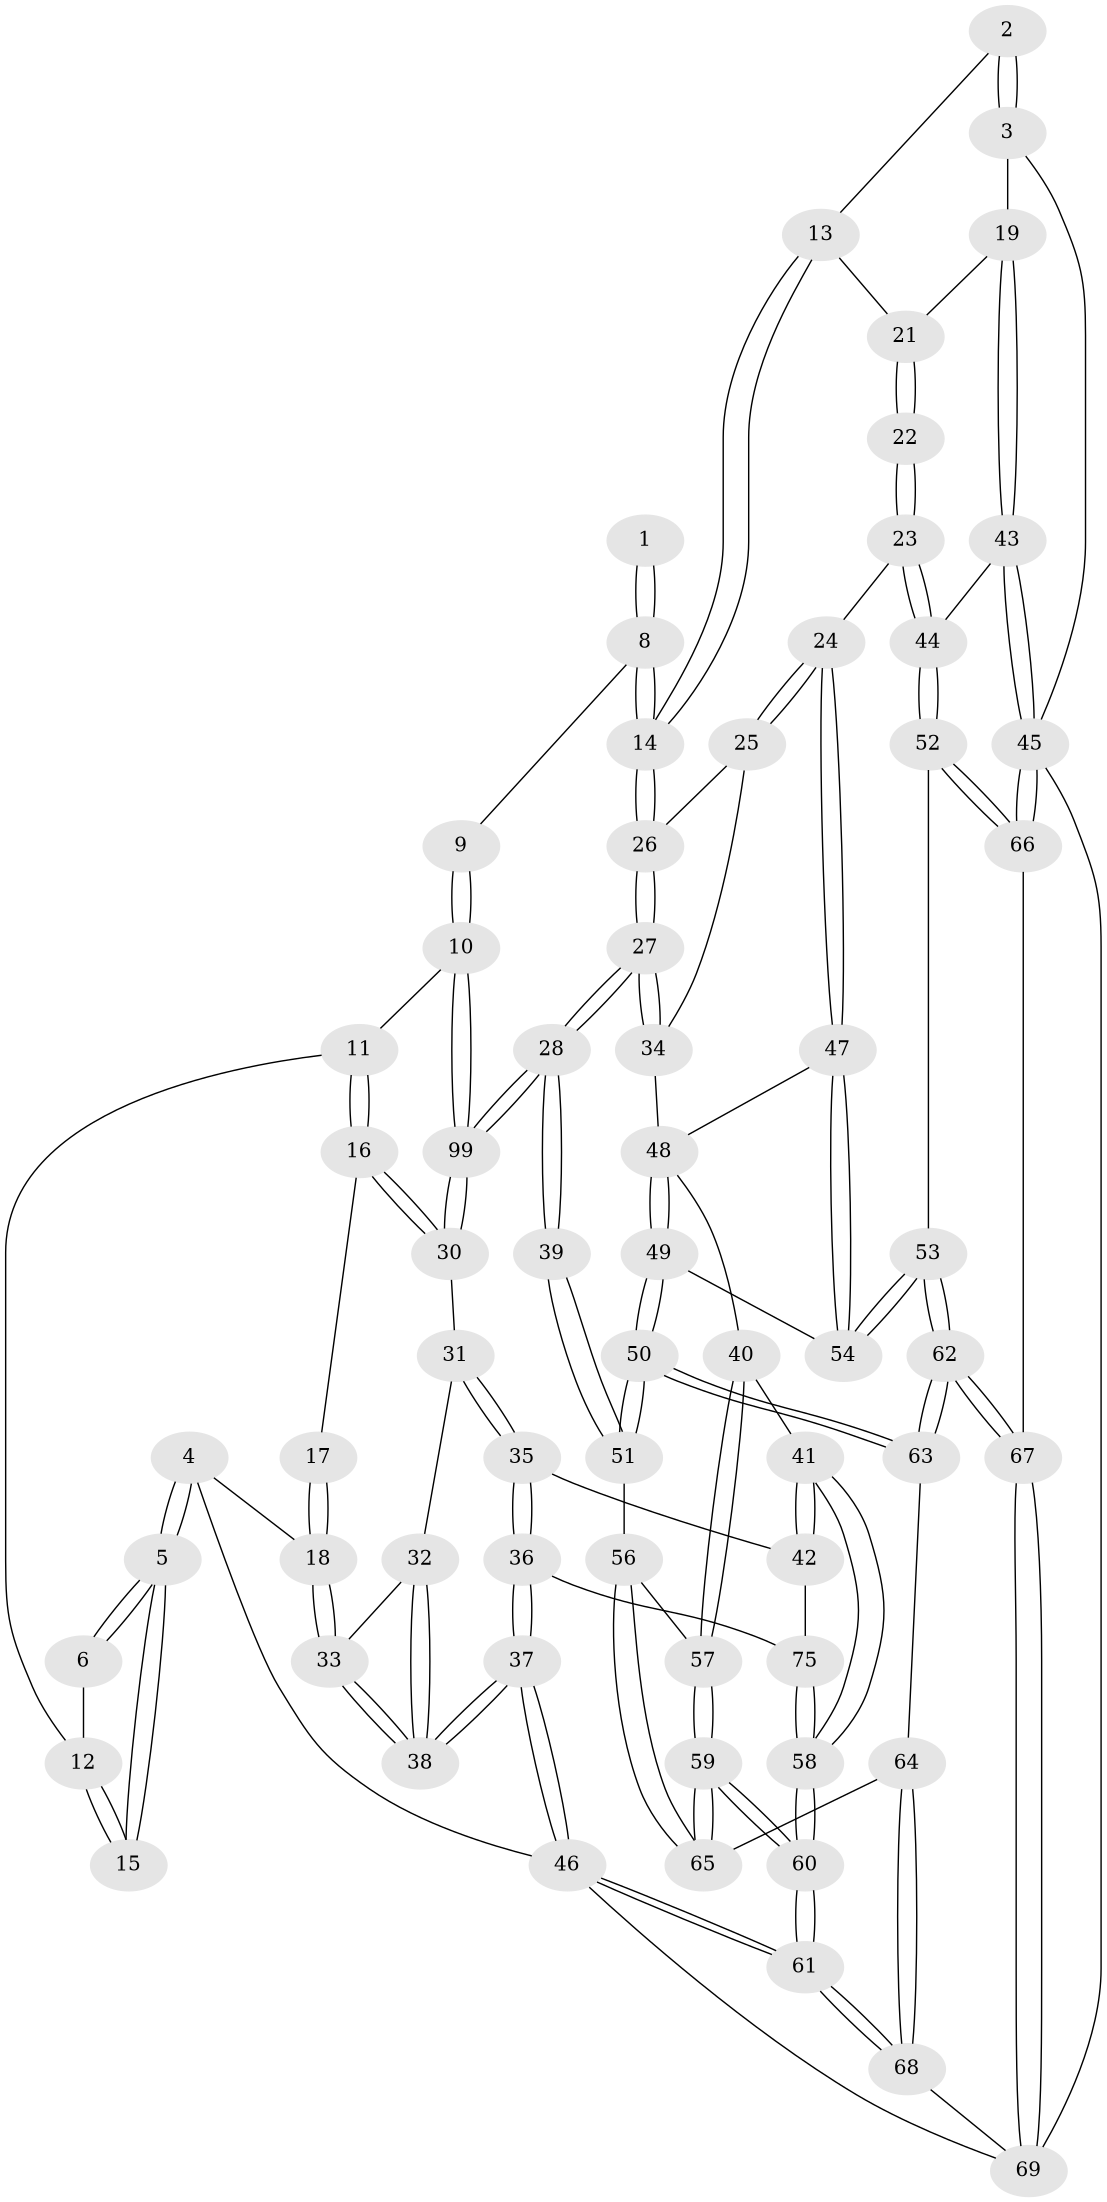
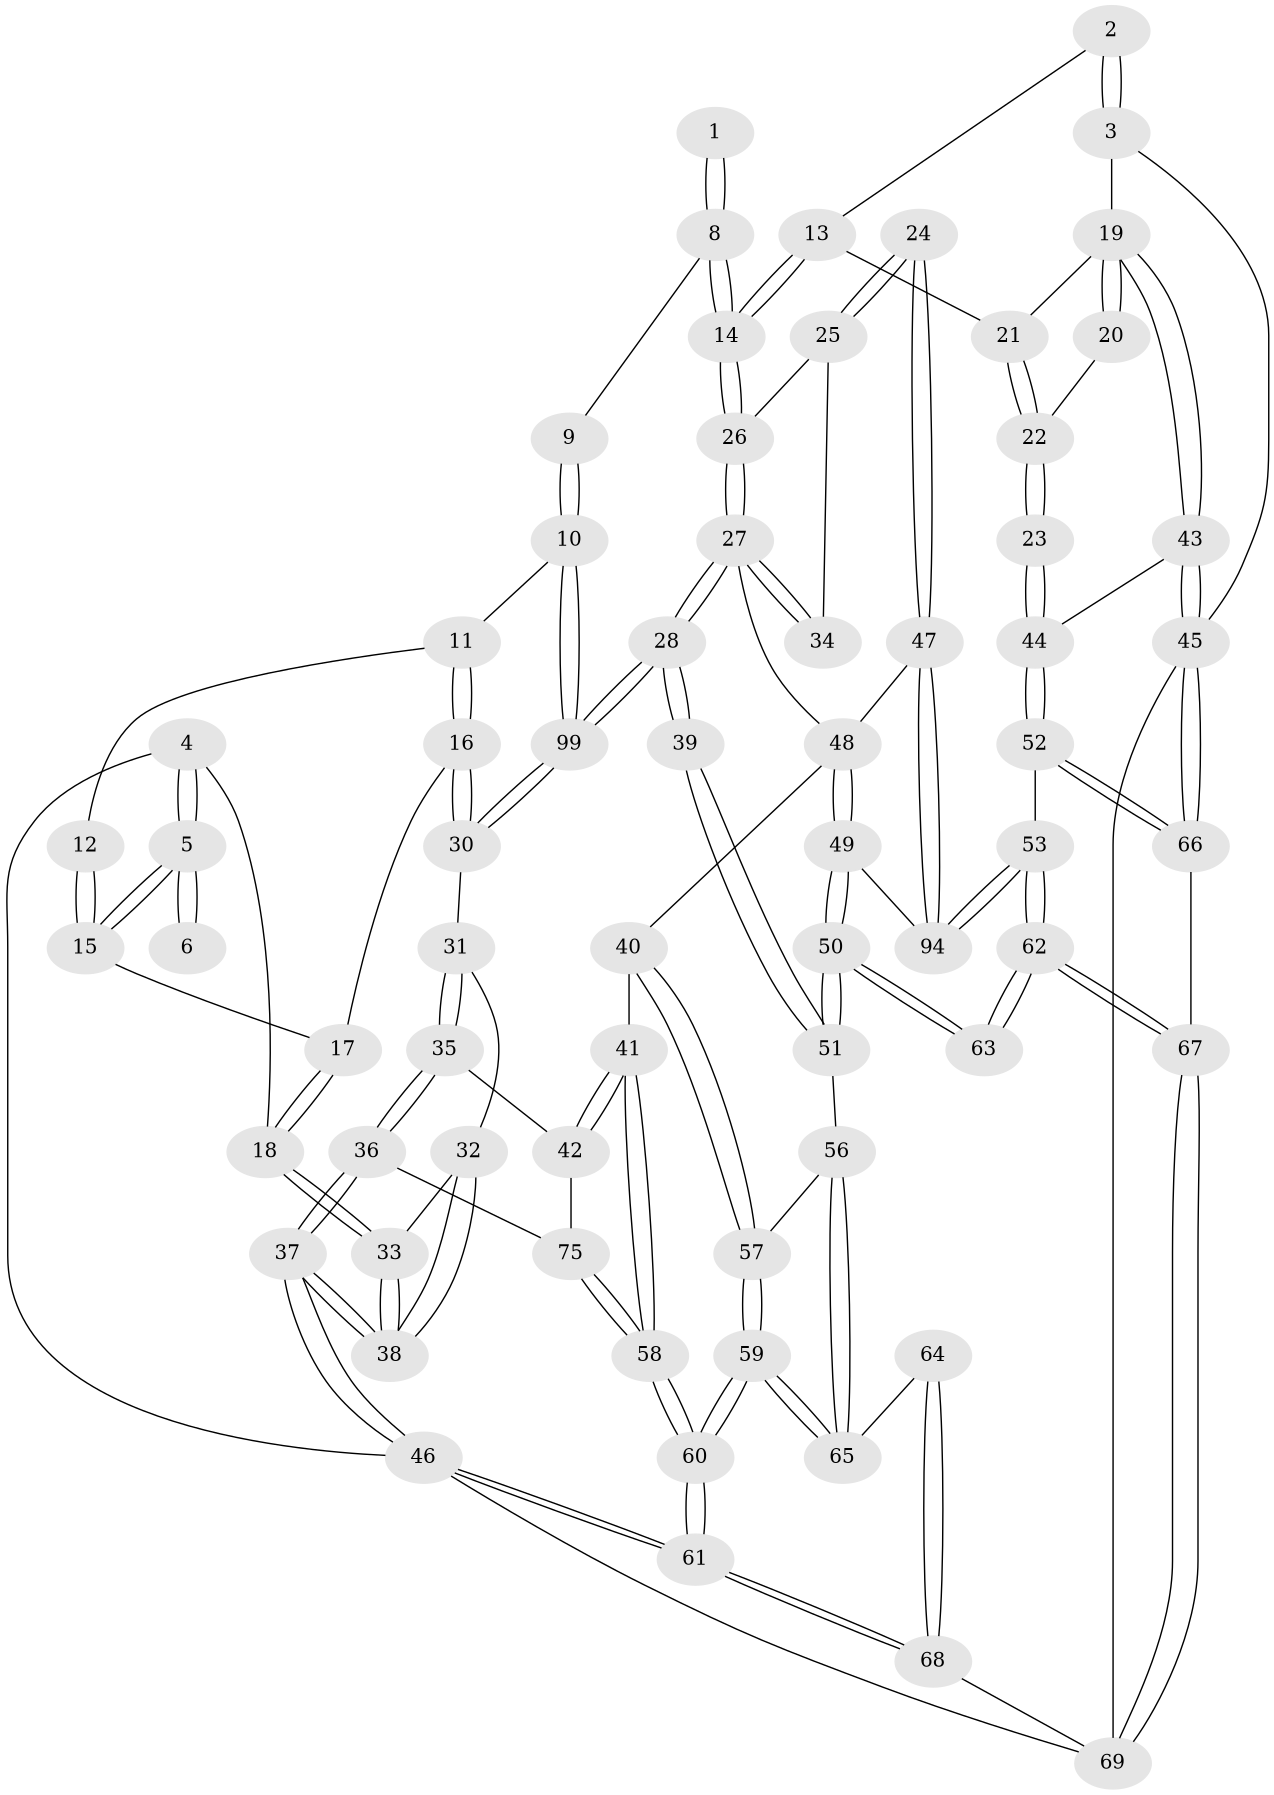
none -> (1112, 337)
(866, 592) -> none
none -> (212, 1003)
(657, 1101) -> (764, 653)
(844, 1356) -> (933, 948)
(914, 1611) -> none
(84, 1713) -> none
